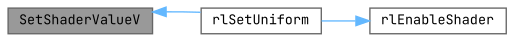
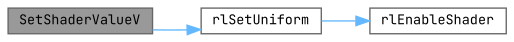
(183, 12) -> (170, 30)
